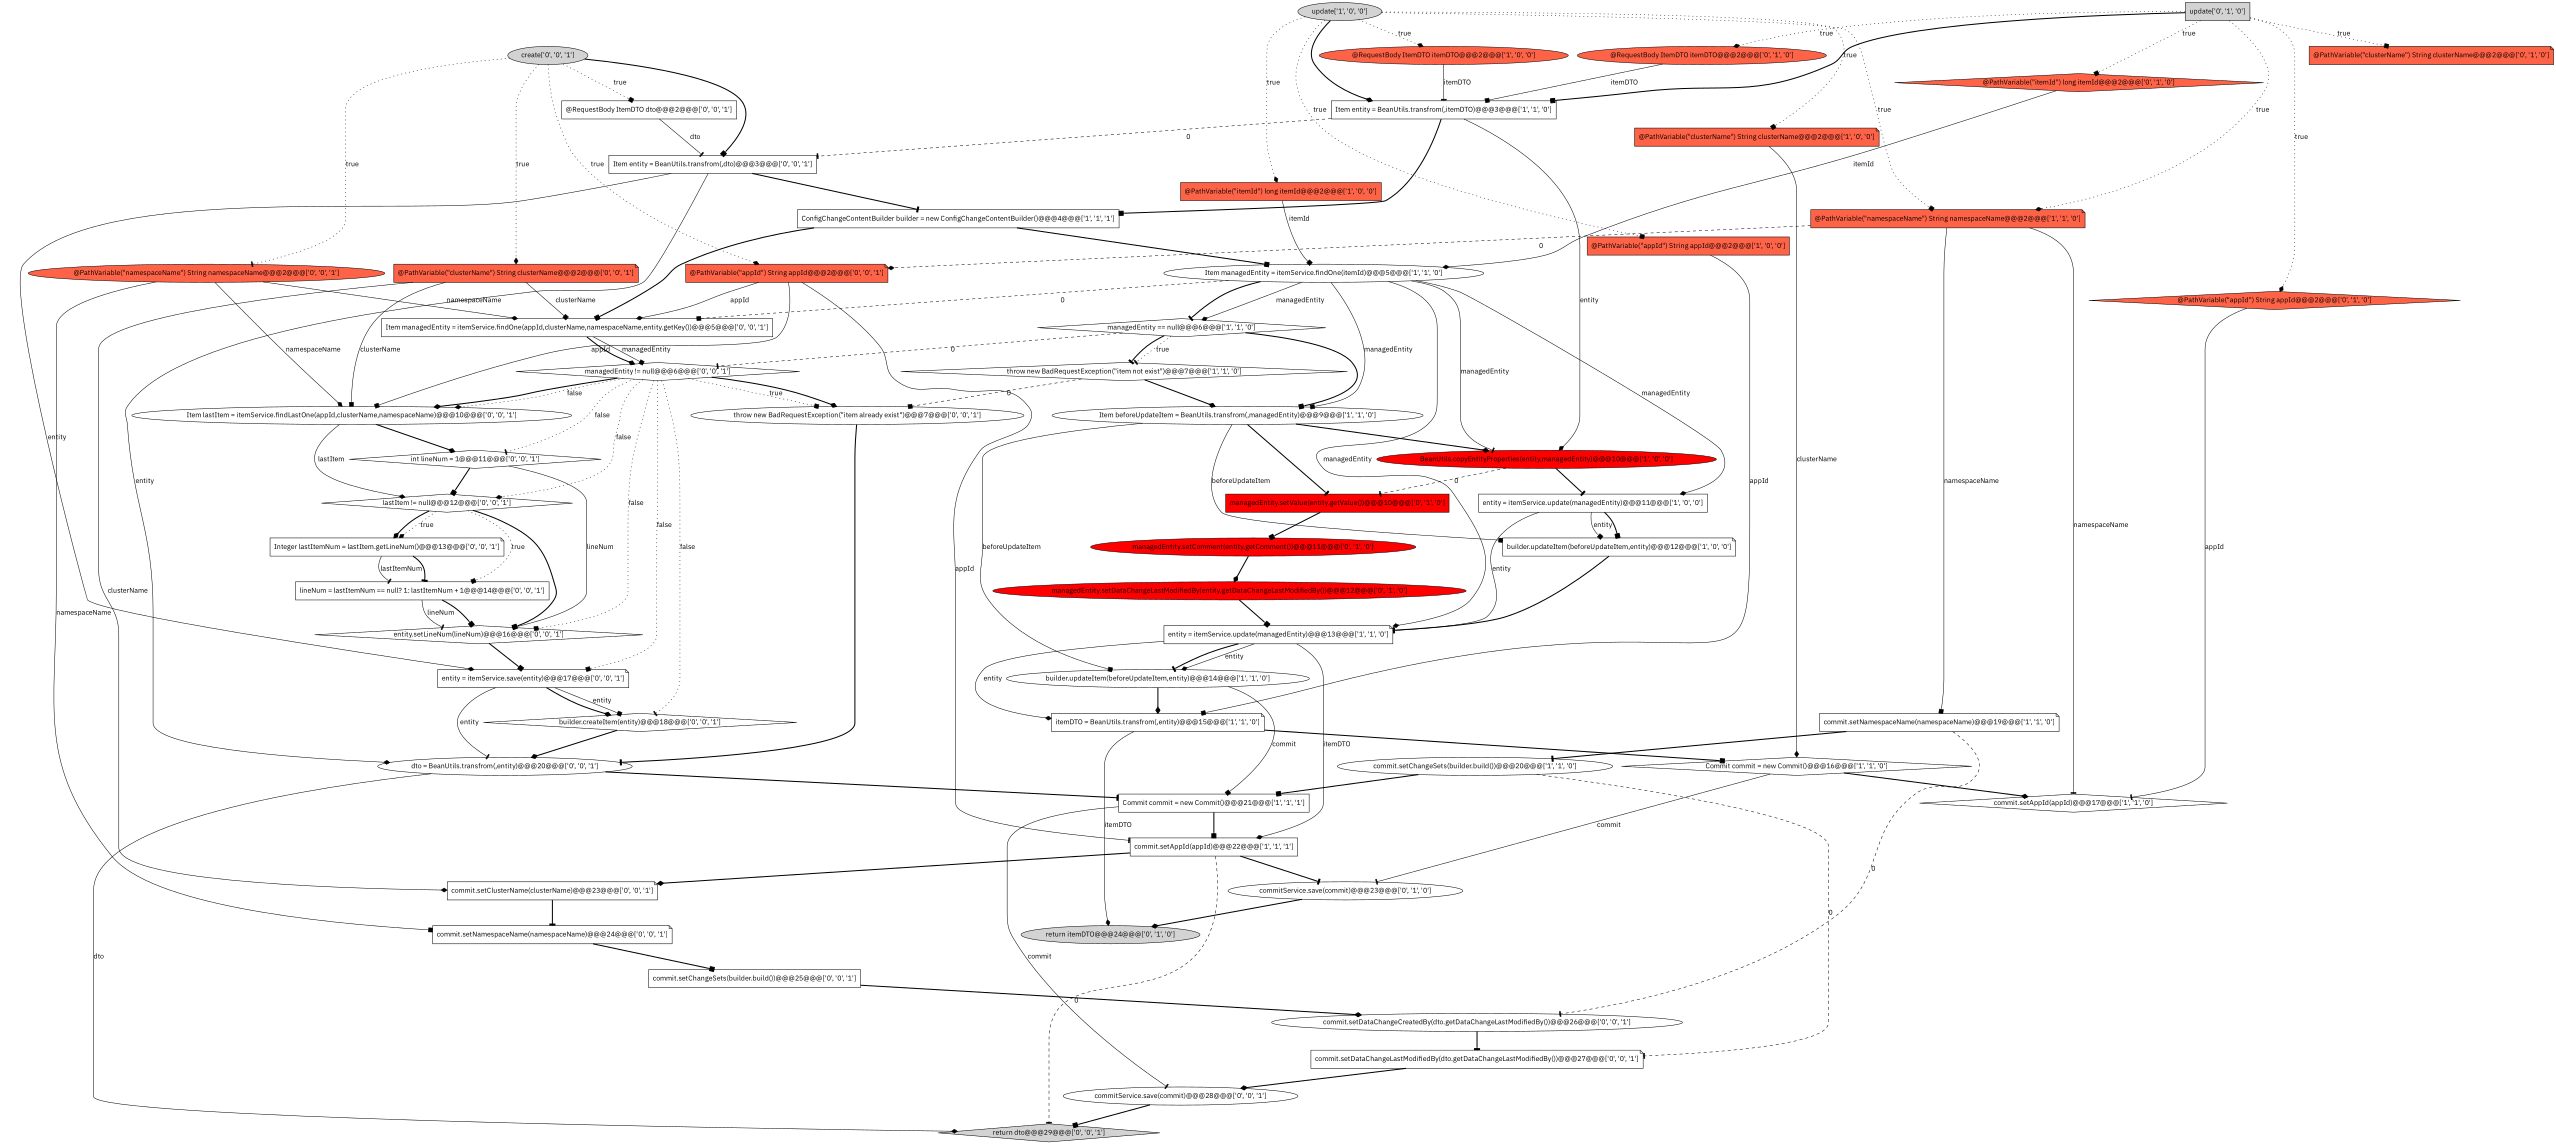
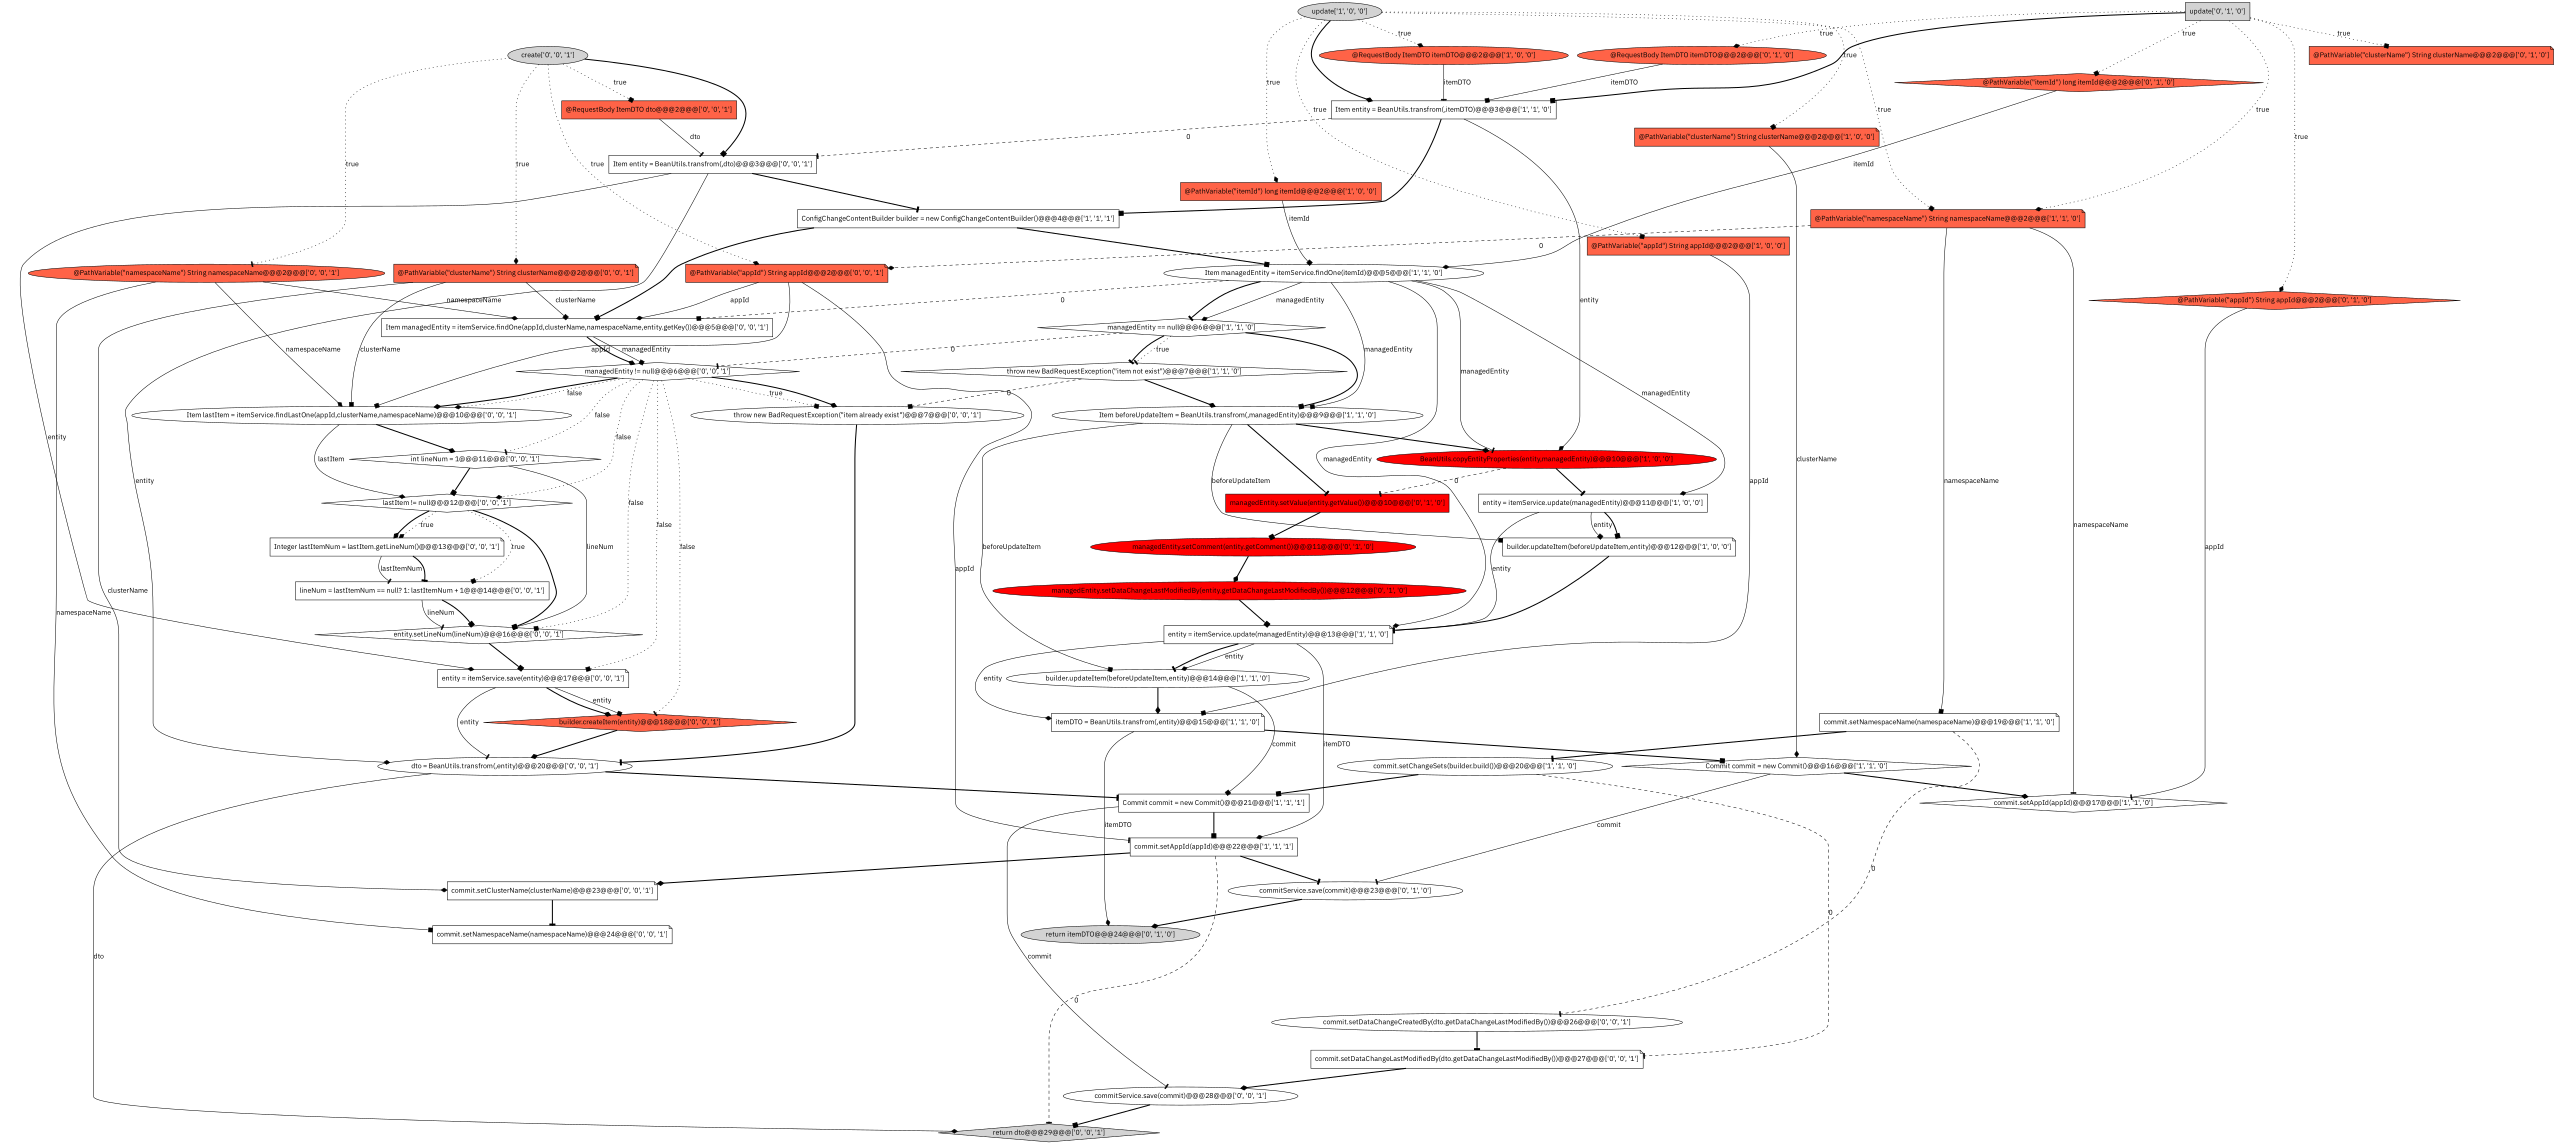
(649, 110) -> (649, 110)
(640, 722) -> (640, 722)
(755, 979) -> none
